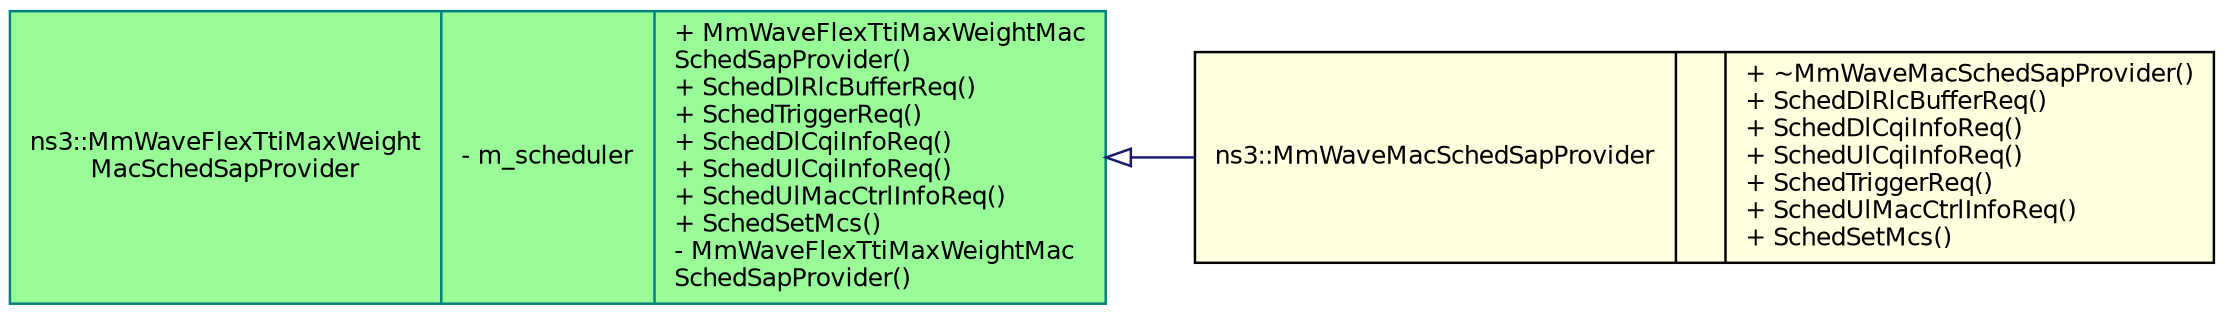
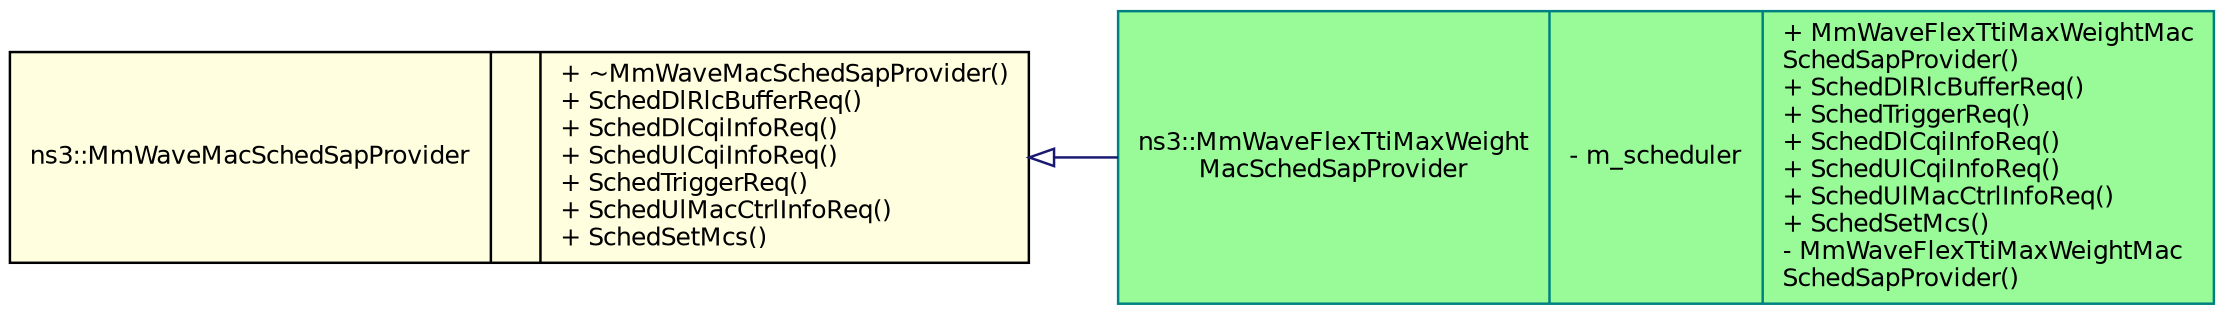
(1163, 157) -> (1086, 157)
